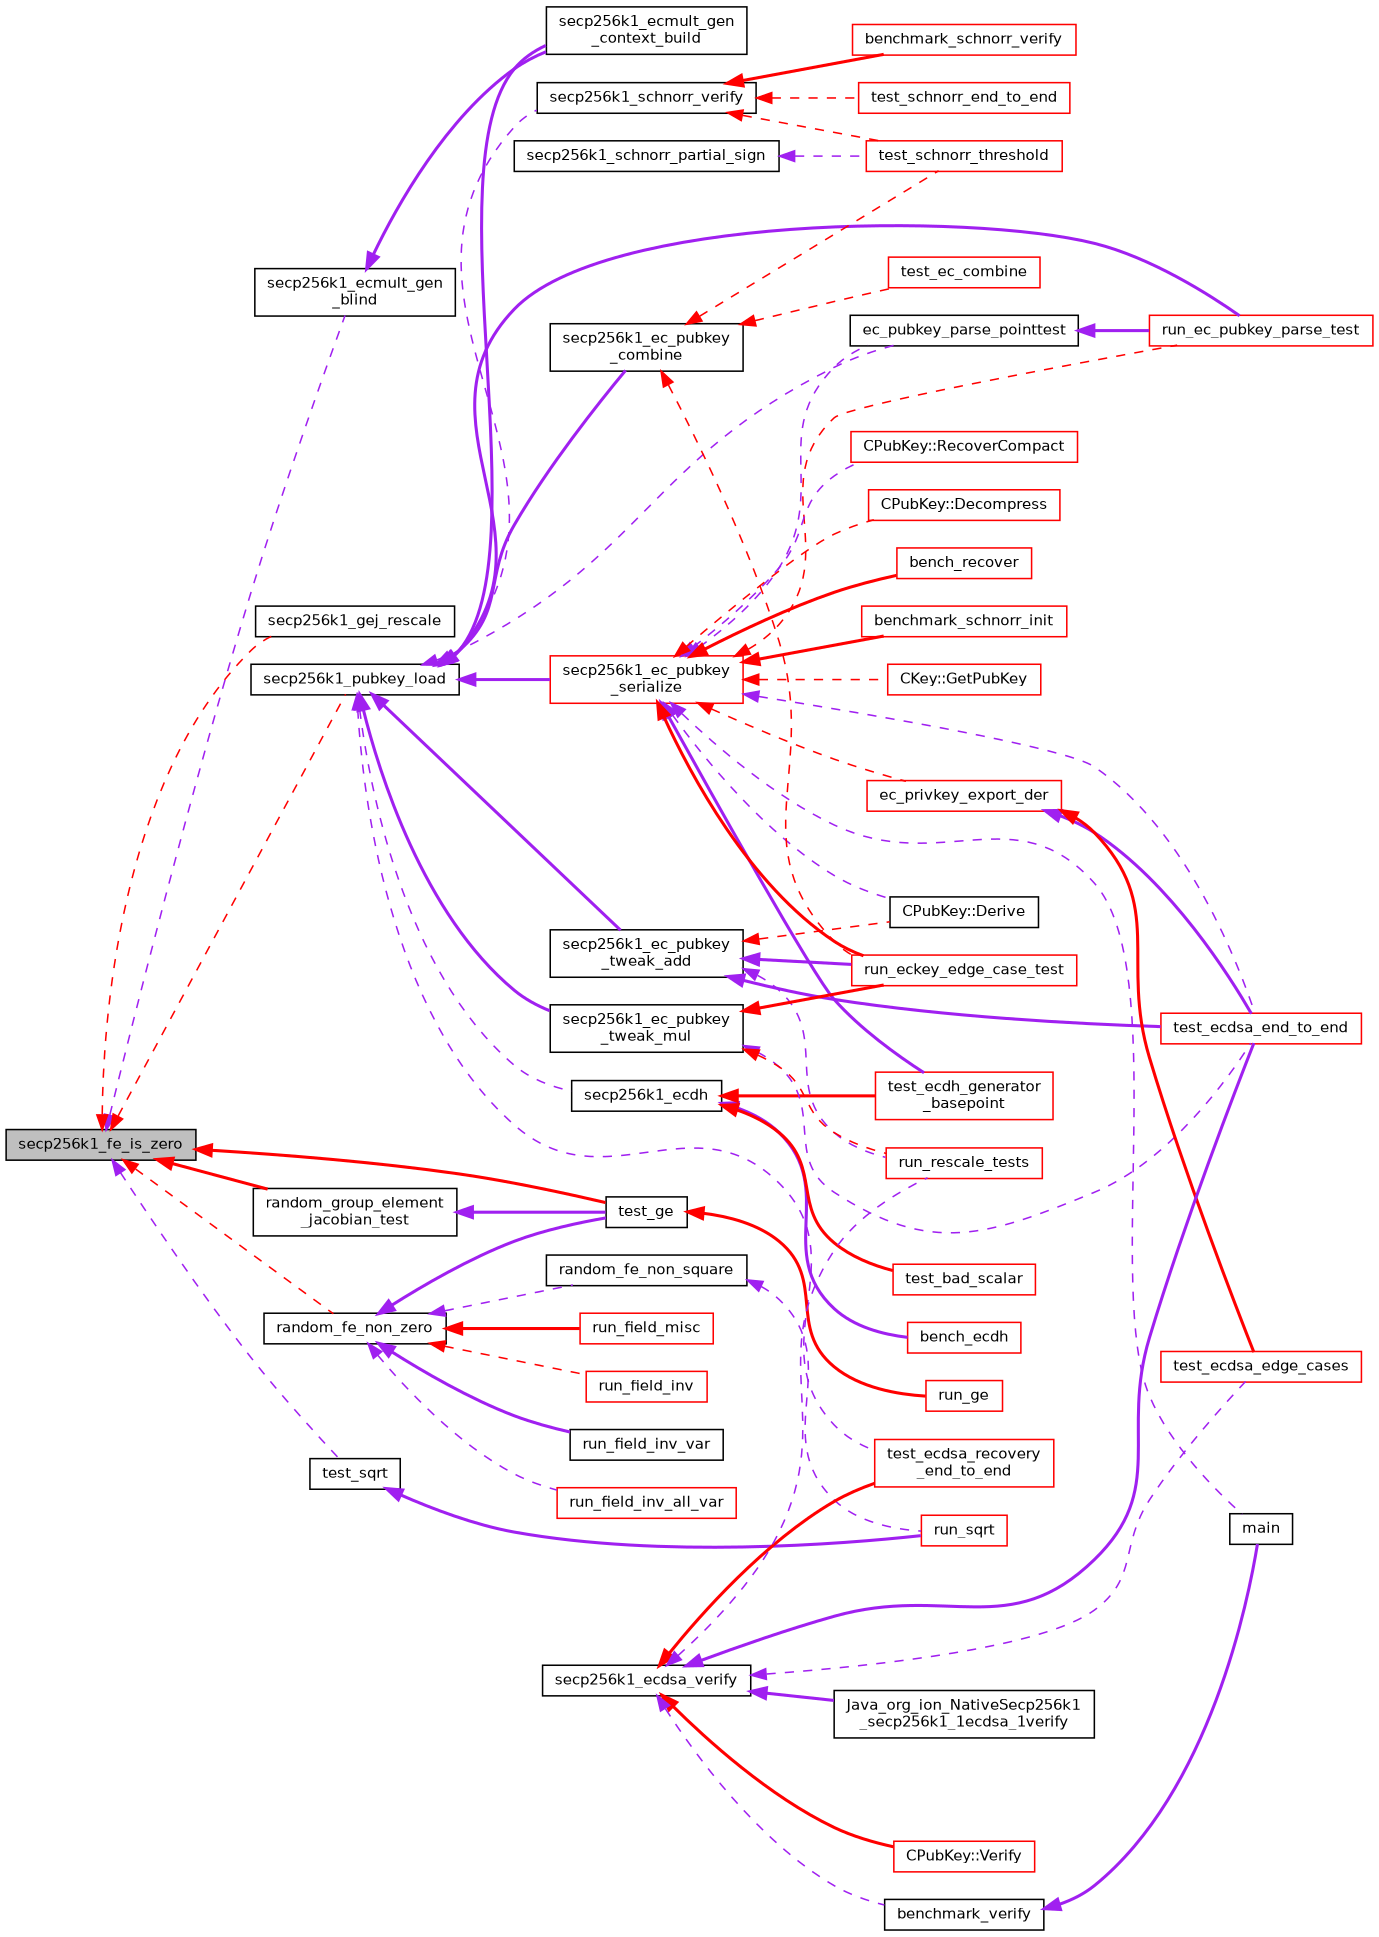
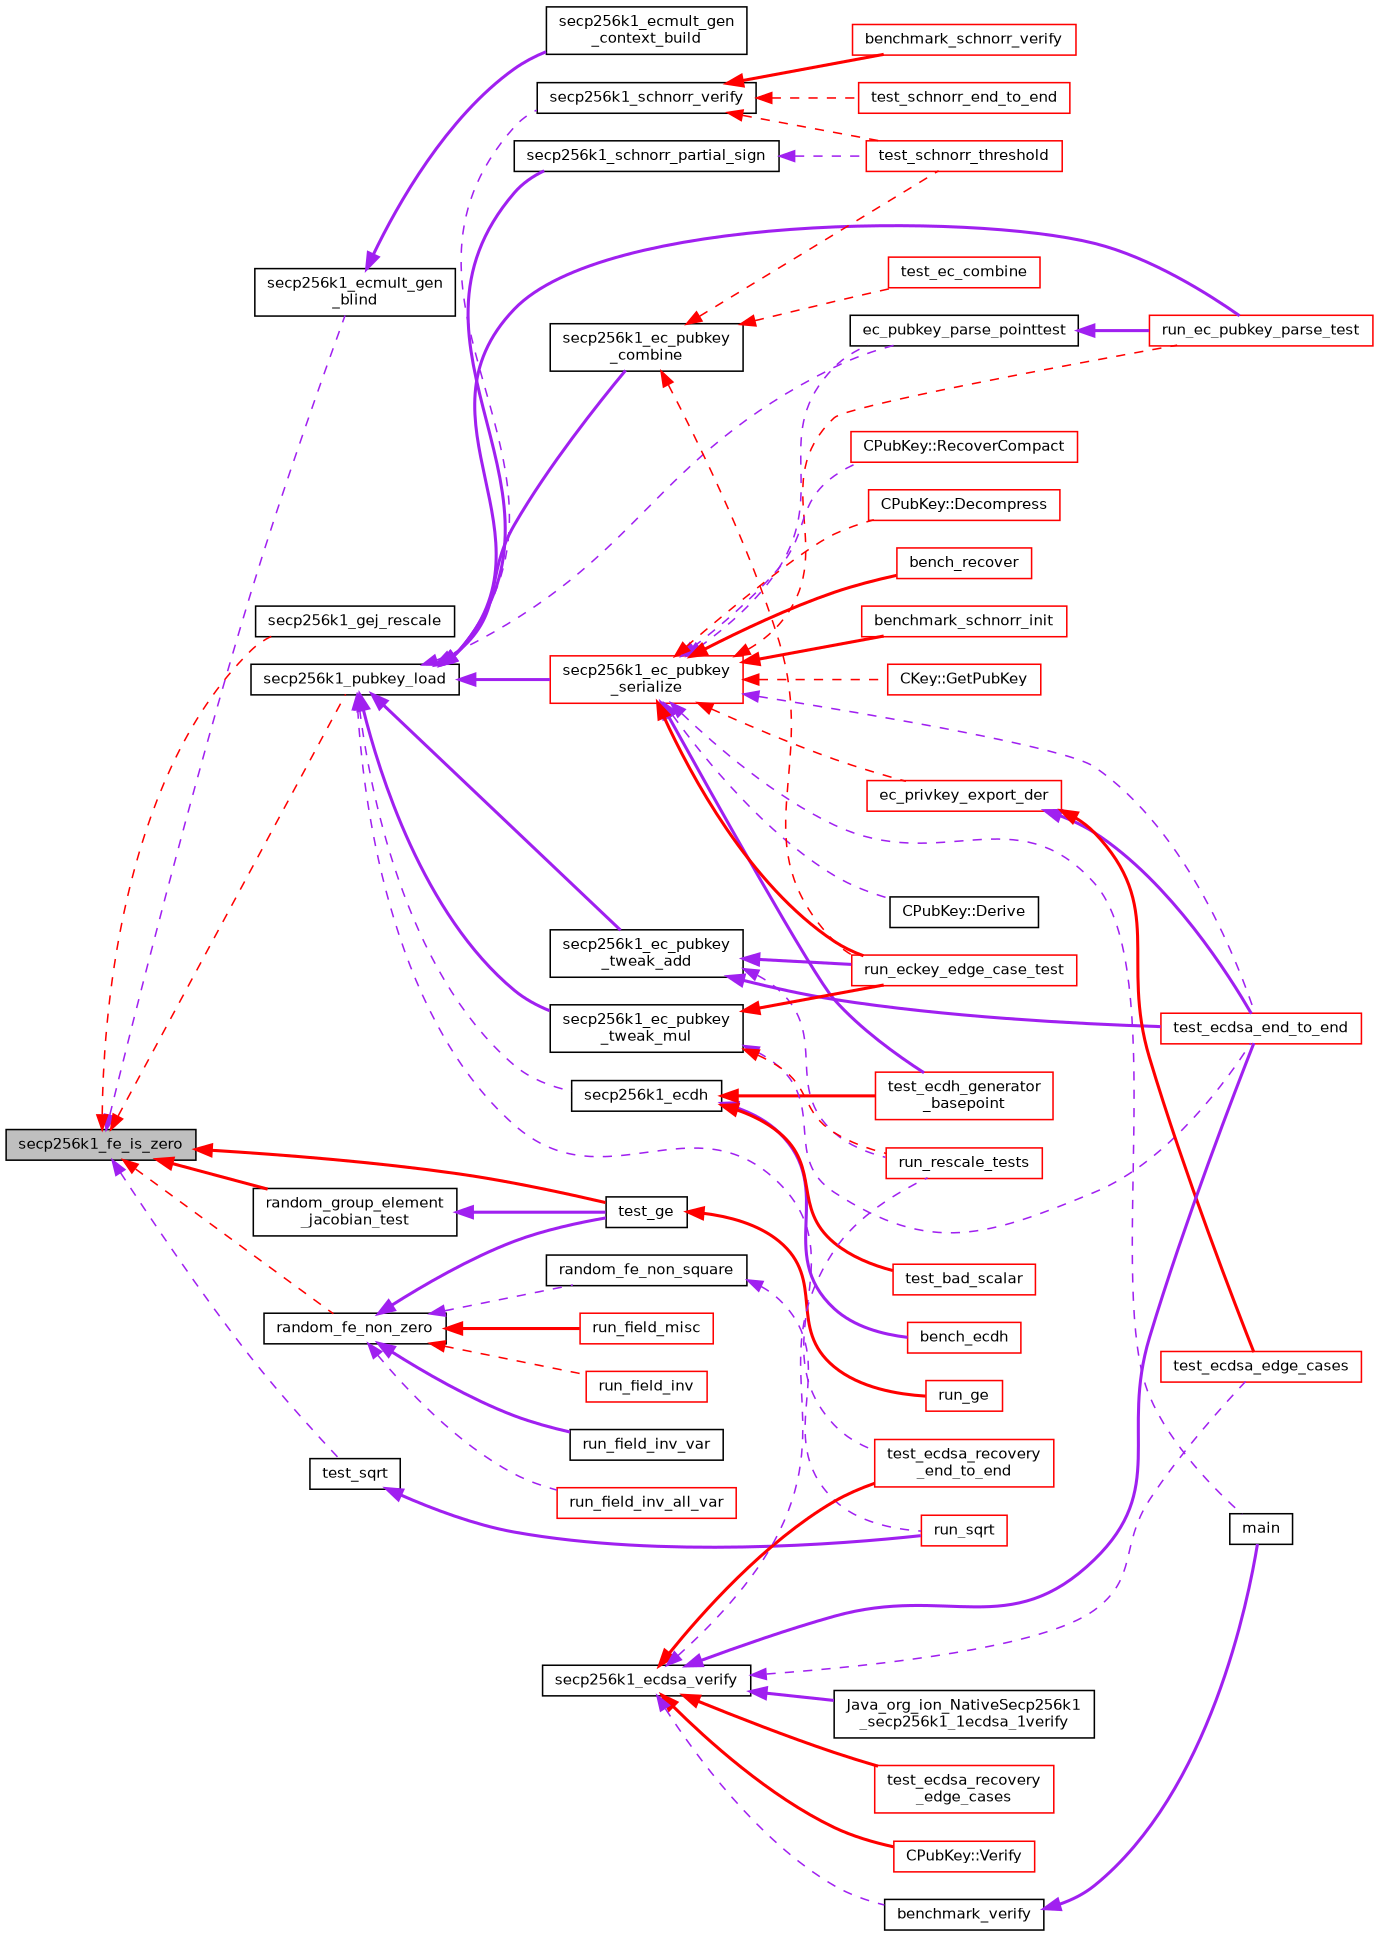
(485, 328) -> (474, 277)
(838, 929) -> none
none -> (964, 1789)
